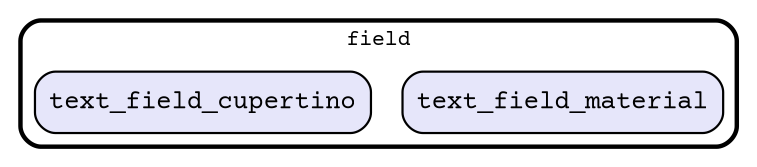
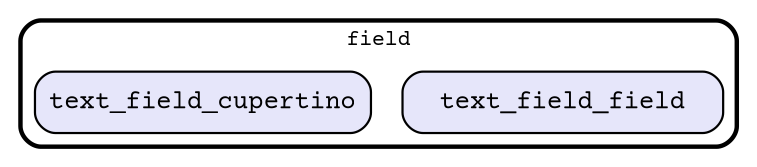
(563, 102) -> (563, 102)
